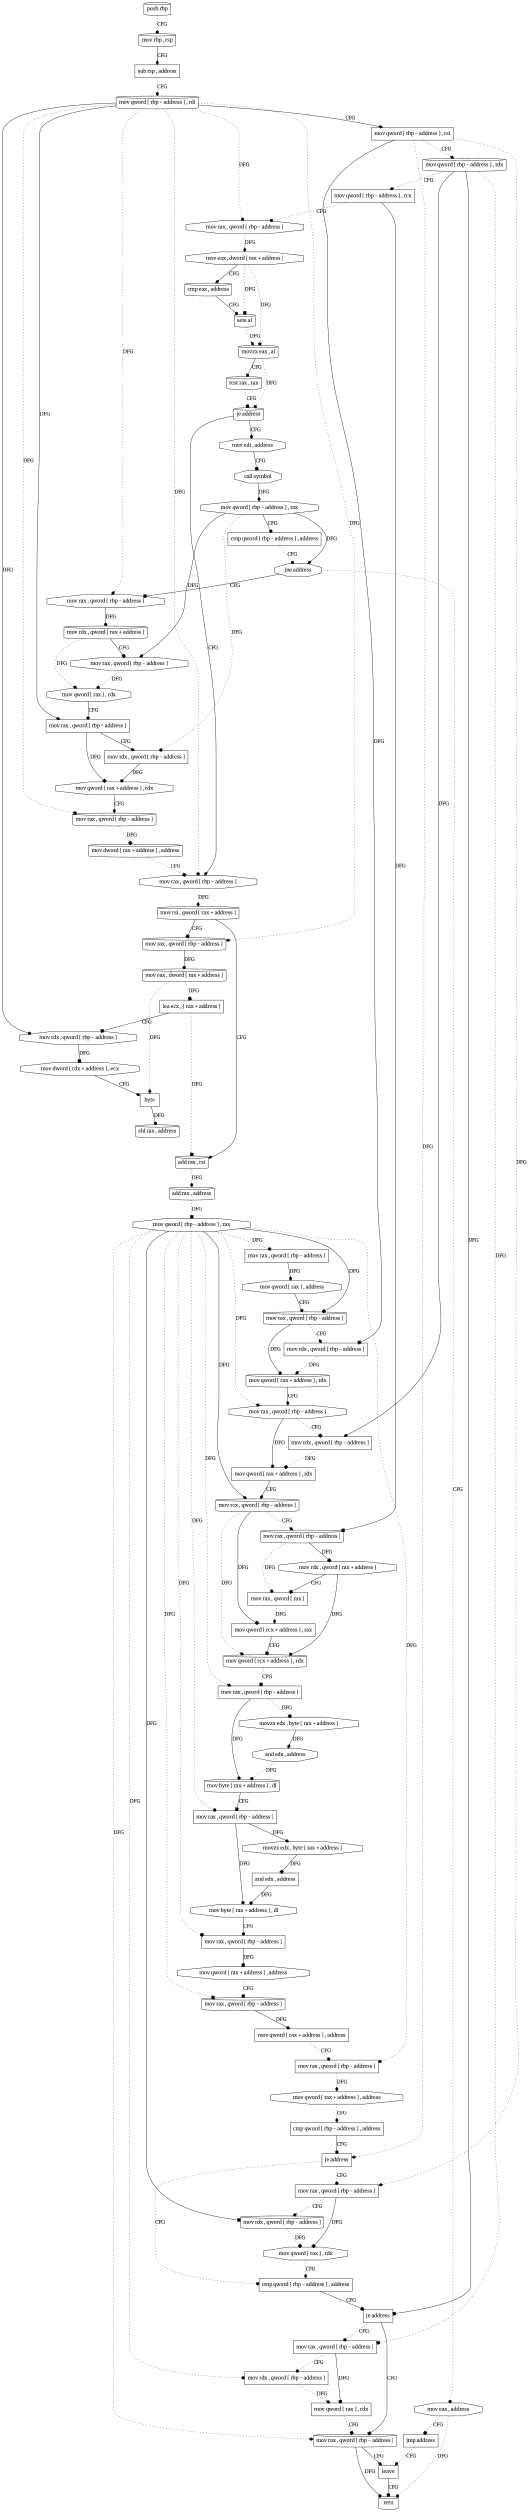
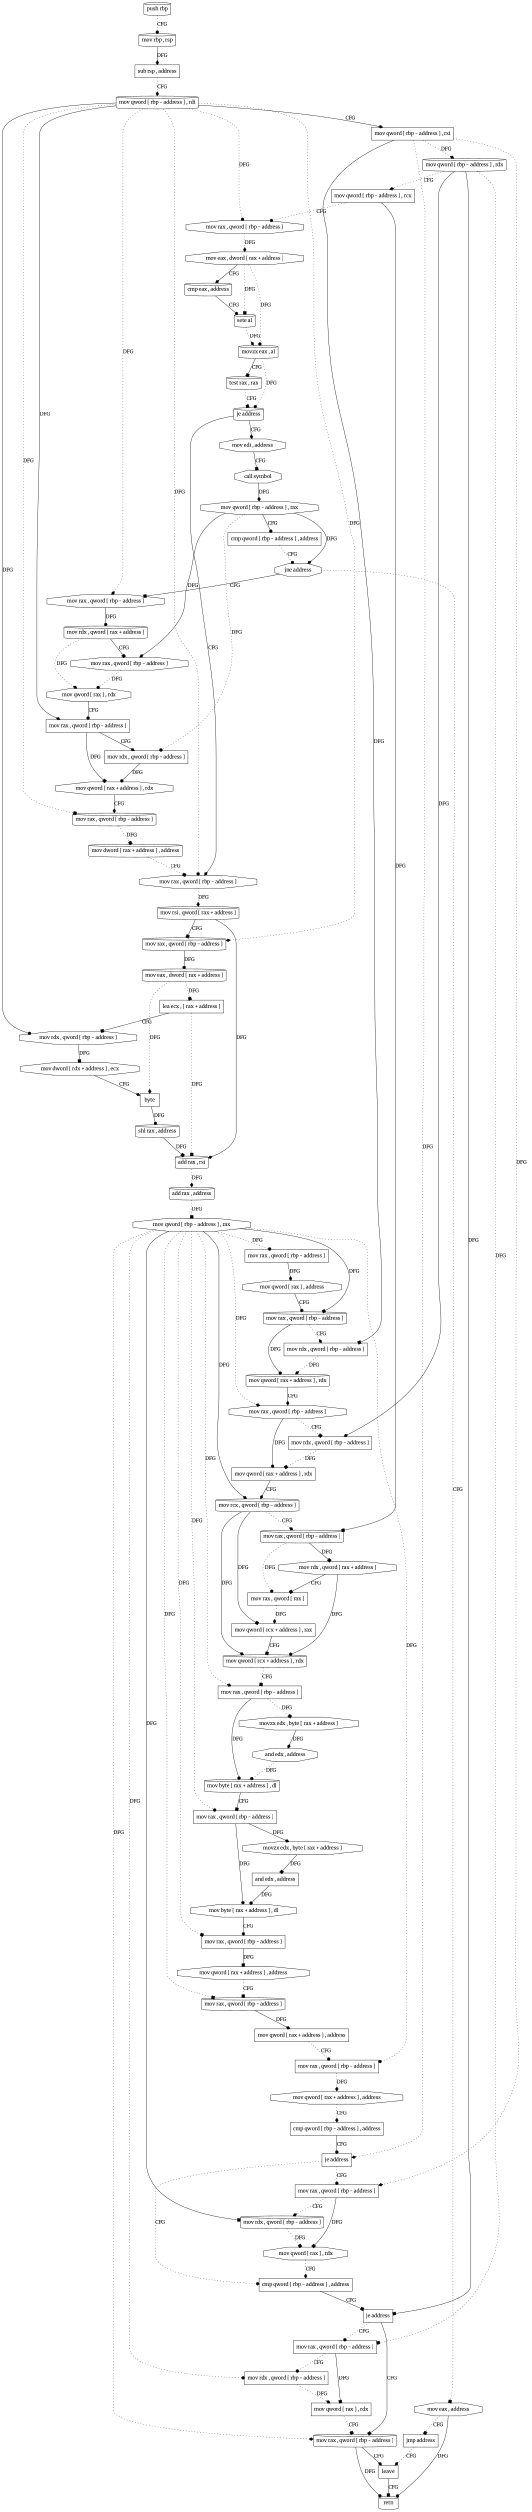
(162, 56) -> (162, 56)
(446, 149) -> (446, 149)
(252, 366) -> (252, 366)
(242, 1038) -> (242, 1038)
none -> (172, 1146)
(453, 1429) -> (453, 1429)
(221, 1582) -> (221, 1582)
(433, 2461) -> (433, 2461)
